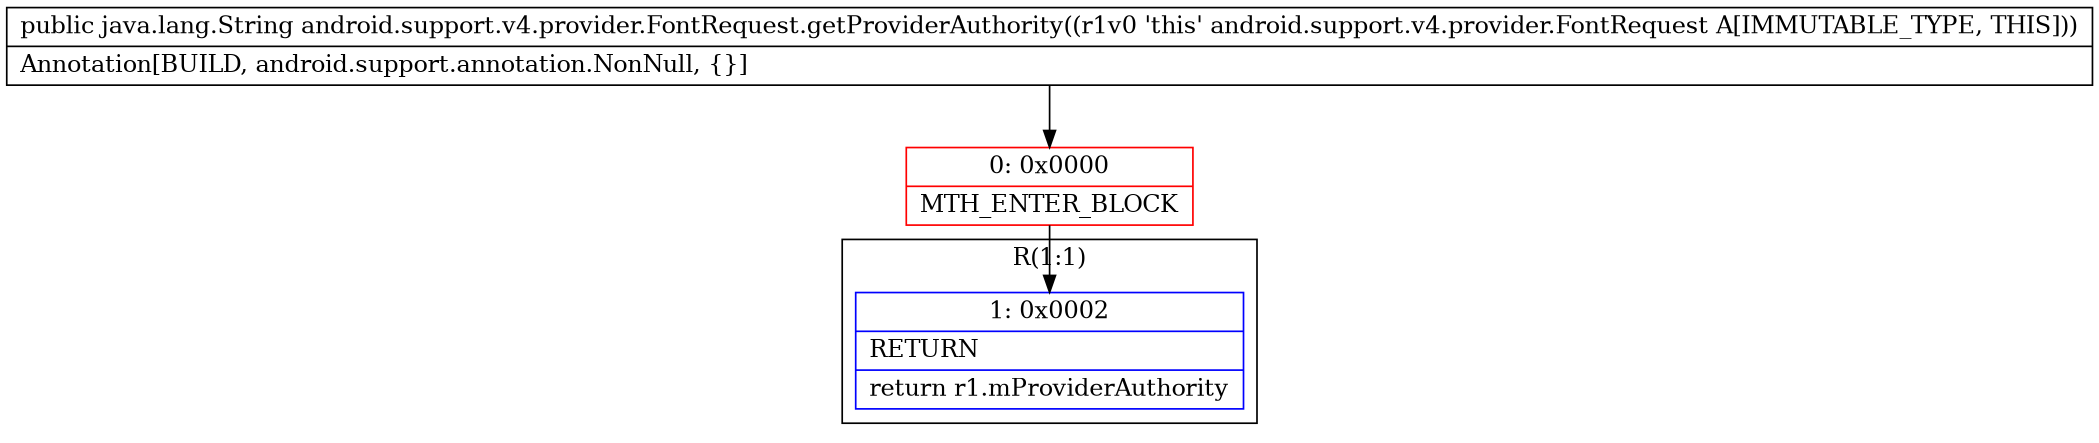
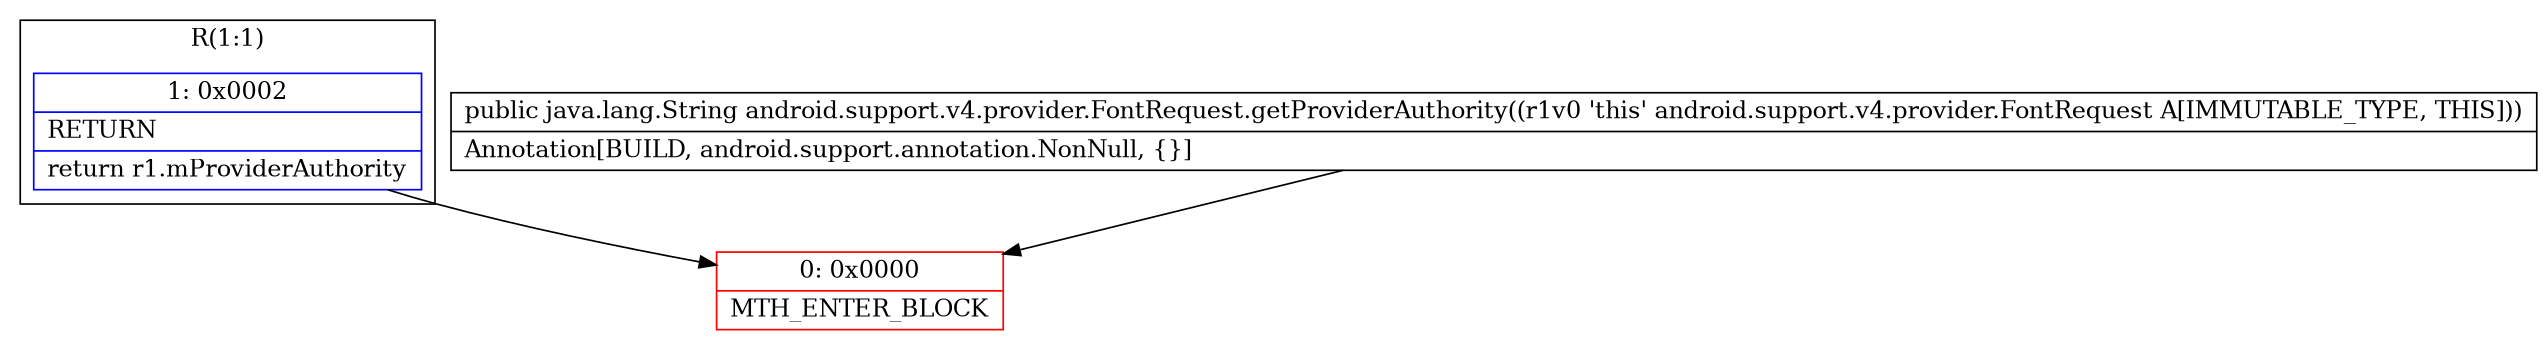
(1050, 250) -> (543, 230)
